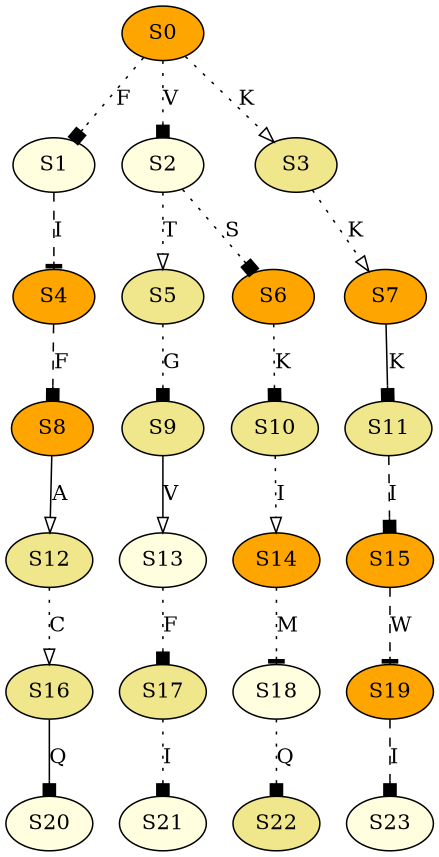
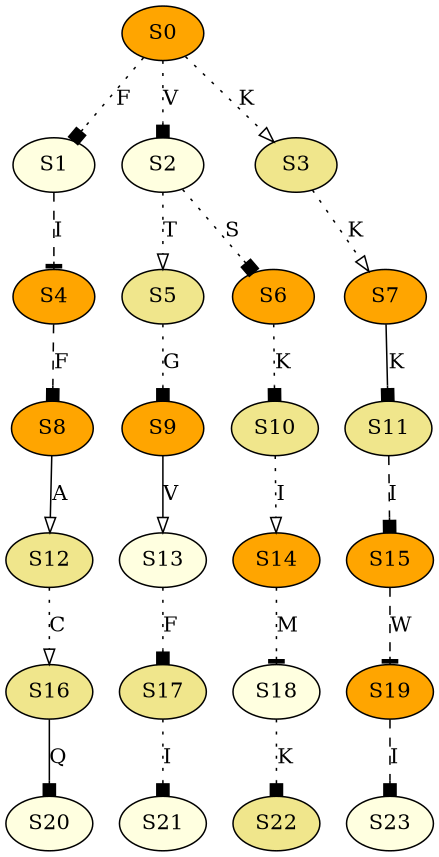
(163, 428) -> (163, 428)
(286, 758) -> (286, 758)
